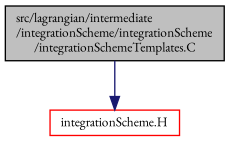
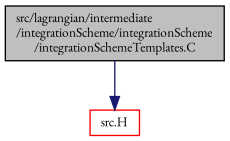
(115, 123) -> (115, 123)
